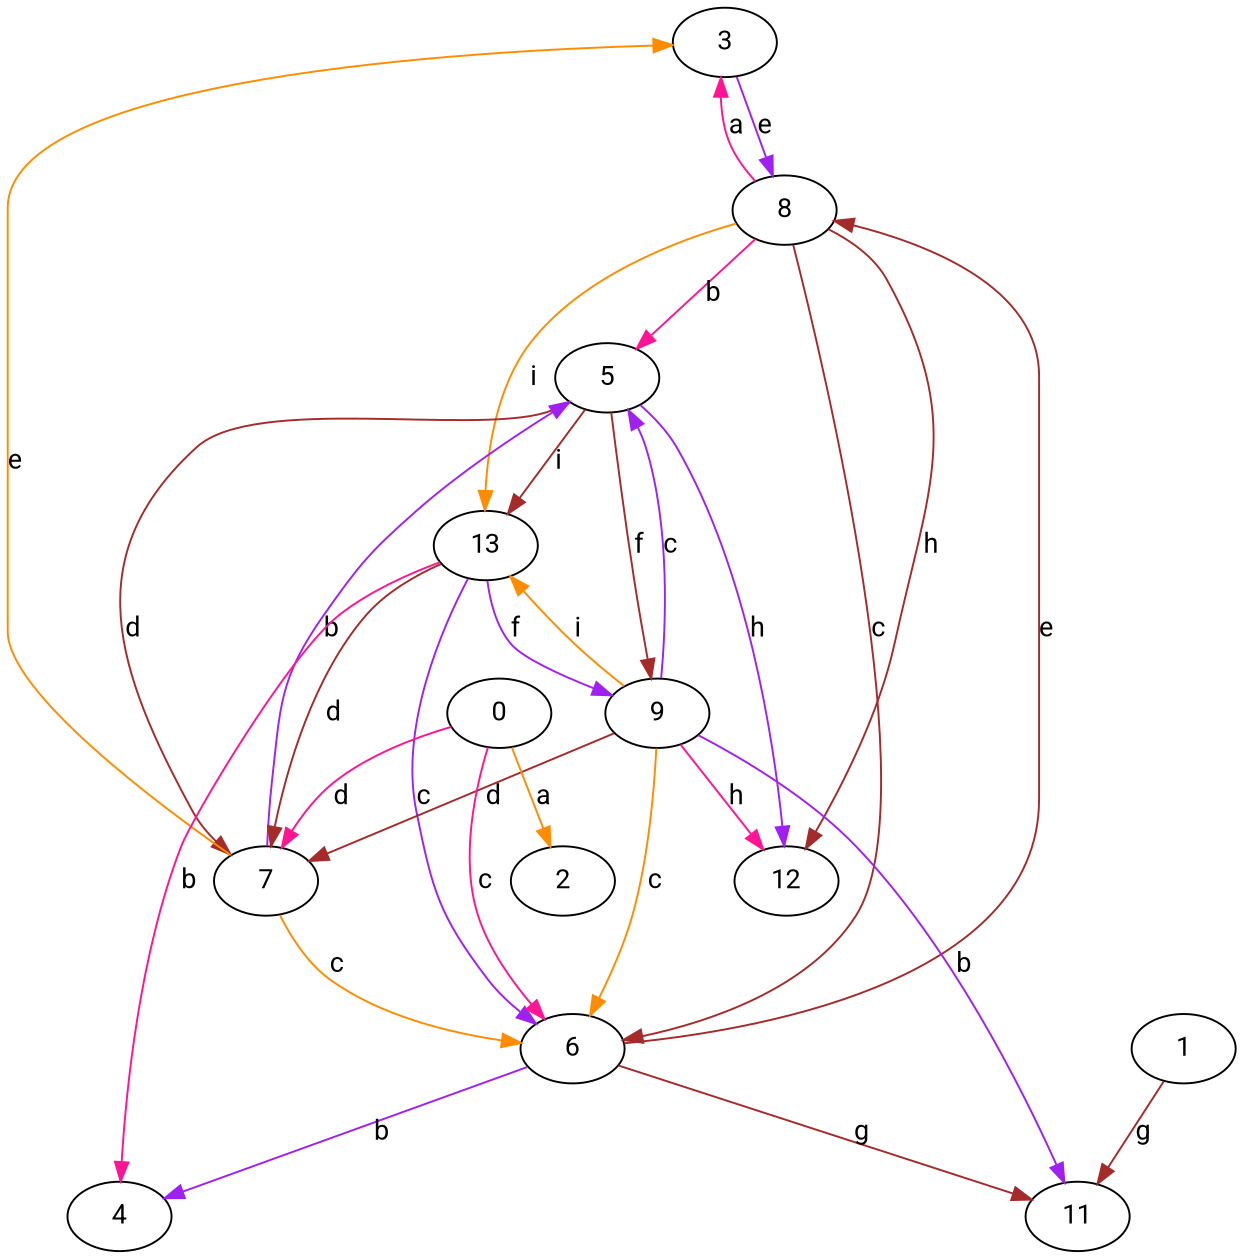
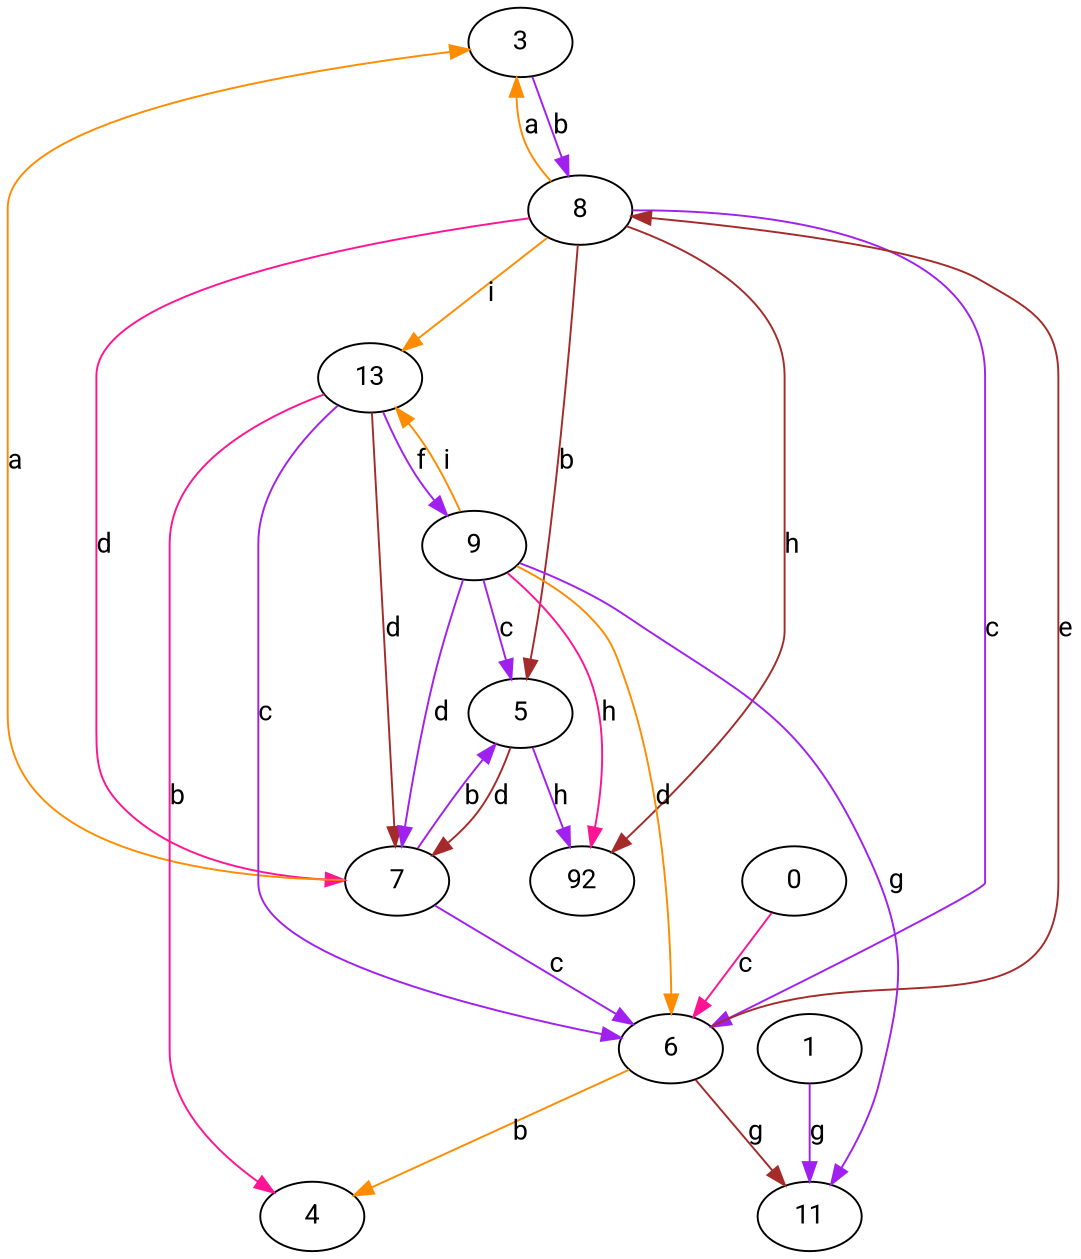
(765, 126) -> (561, 126)
(730, 143) -> (525, 143)
(703, 287) -> (559, 453)
(552, 454) -> none
(15, 462) -> (15, 462)
(628, 536) -> none
(873, 657) -> (985, 560)
(361, 764) -> (96, 466)
(463, 796) -> (428, 702)
(563, 881) -> none
(655, 881) -> (664, 797)
(787, 881) -> (582, 881)
(964, 965) -> (896, 881)
(374, 1005) -> (525, 960)
(1136, 1125) -> (810, 1123)
(355, 1129) -> (501, 1128)
